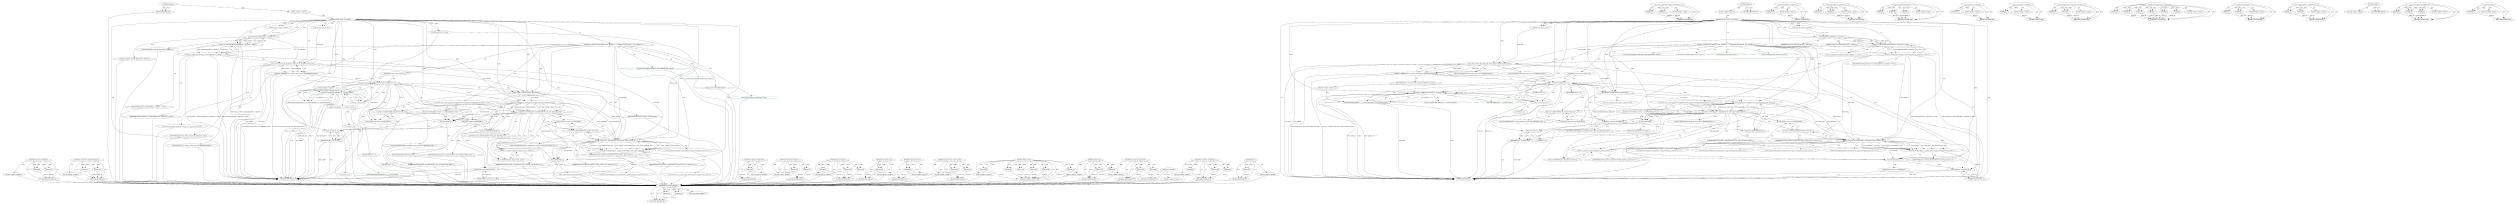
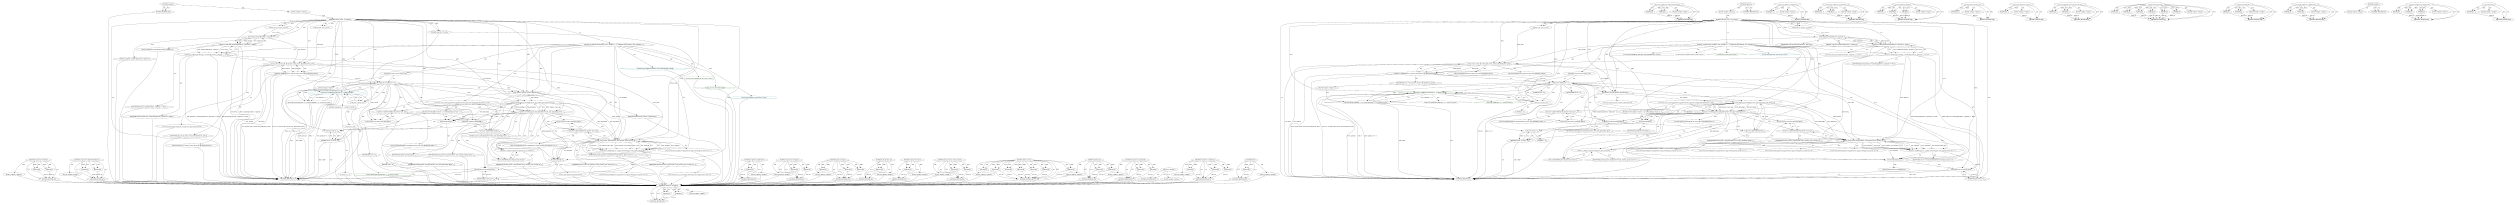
none -> (996, 170)
